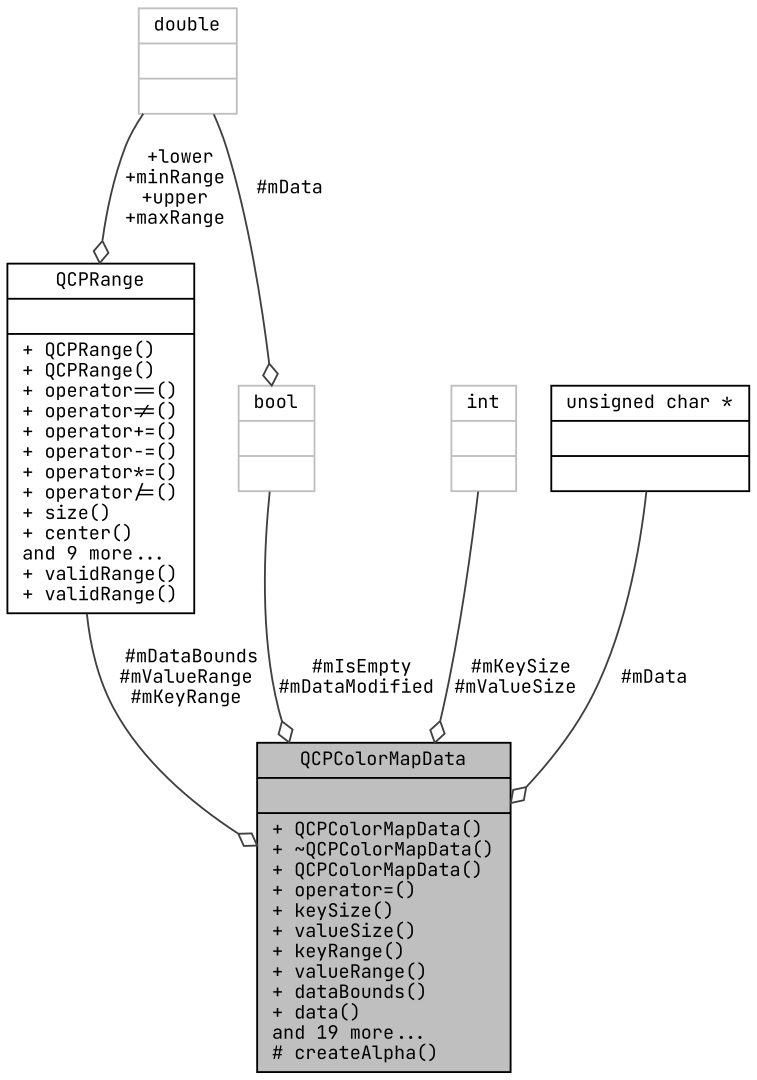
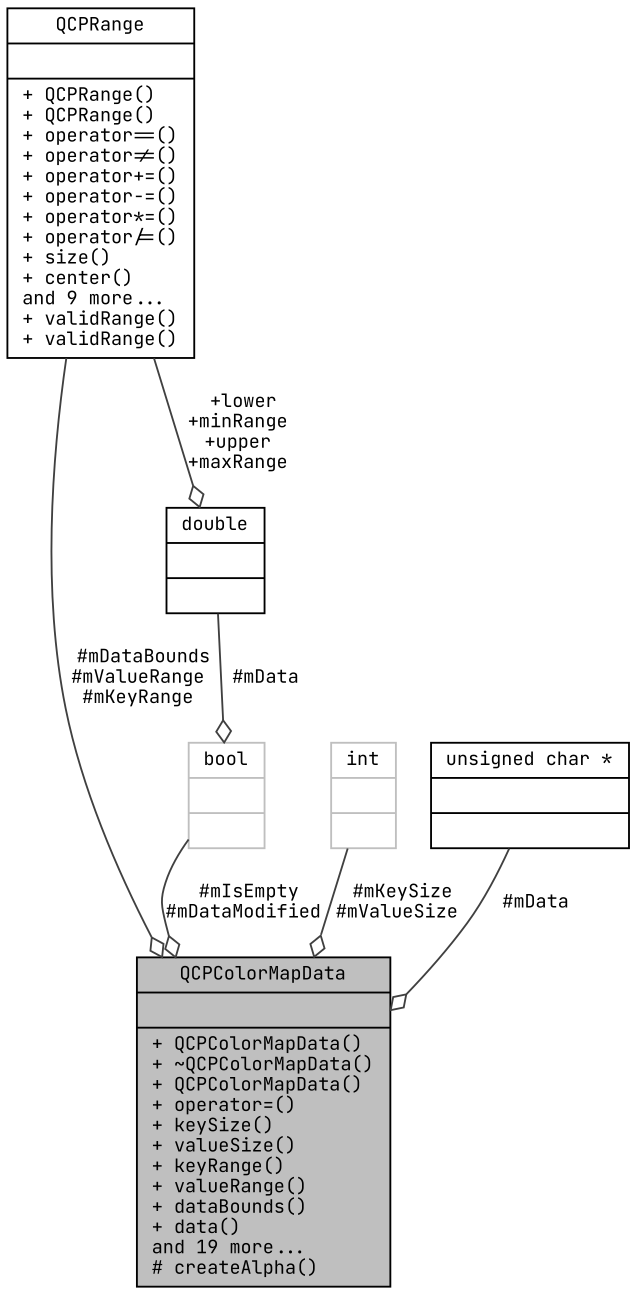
(188, 61) -> (216, 561)
(116, 175) -> (174, 422)
